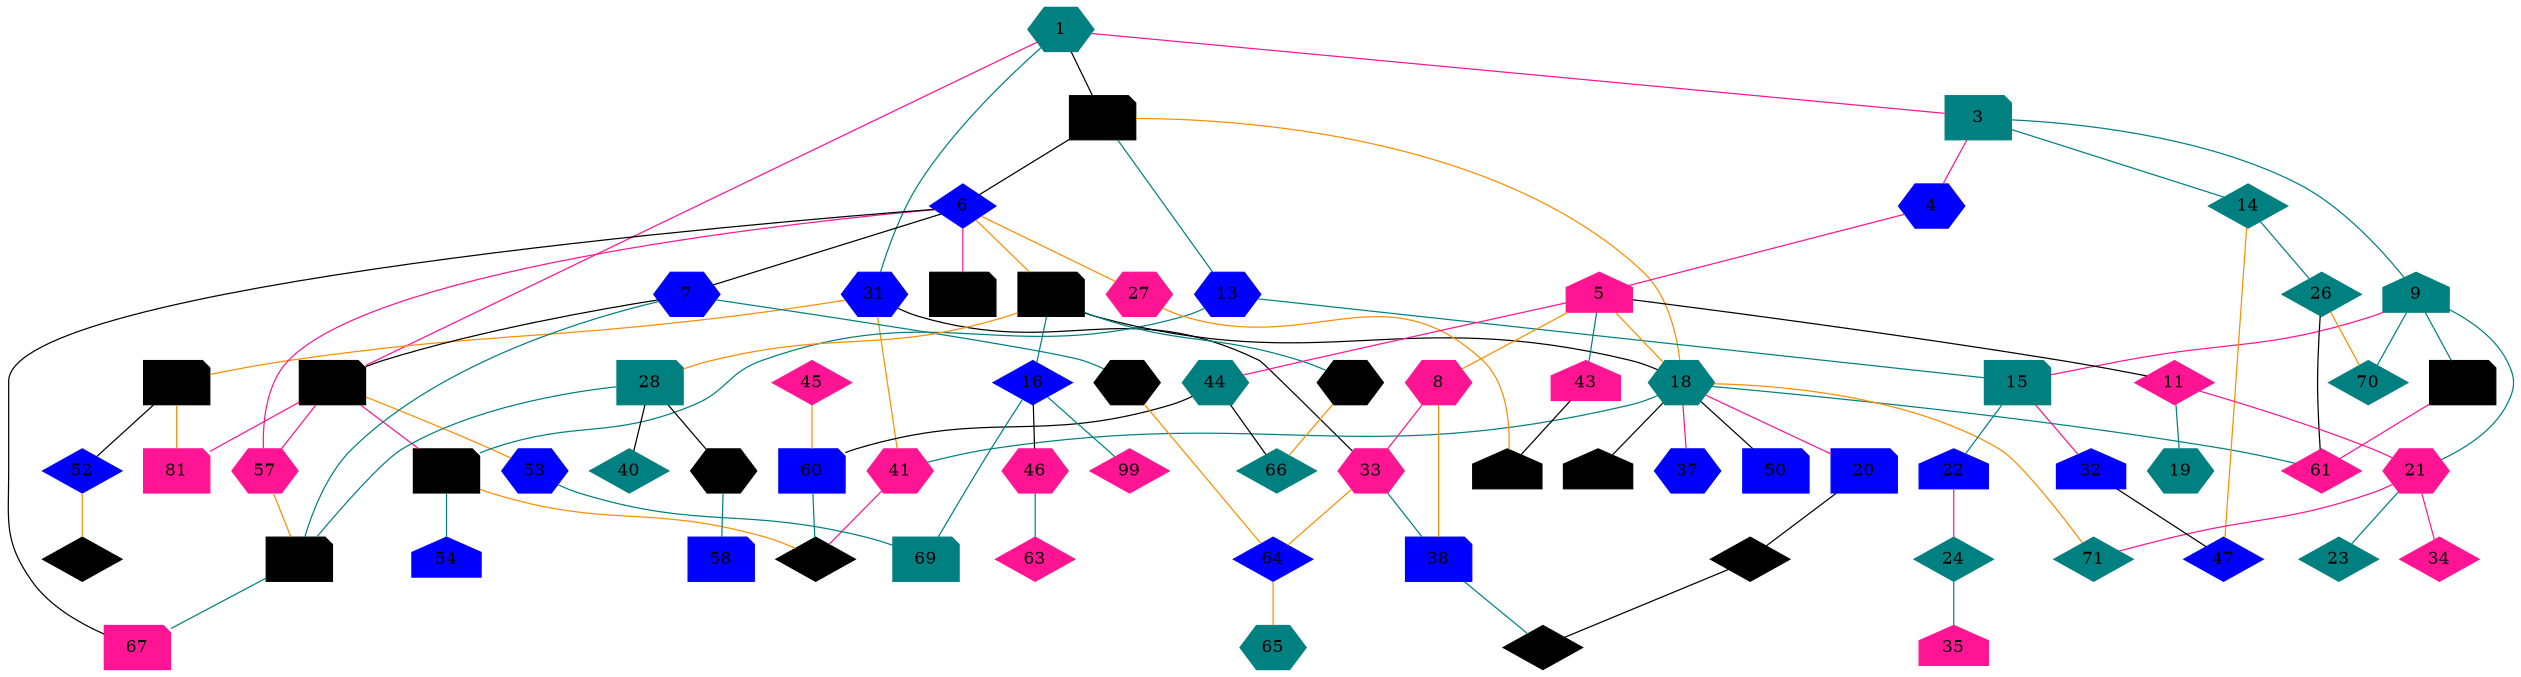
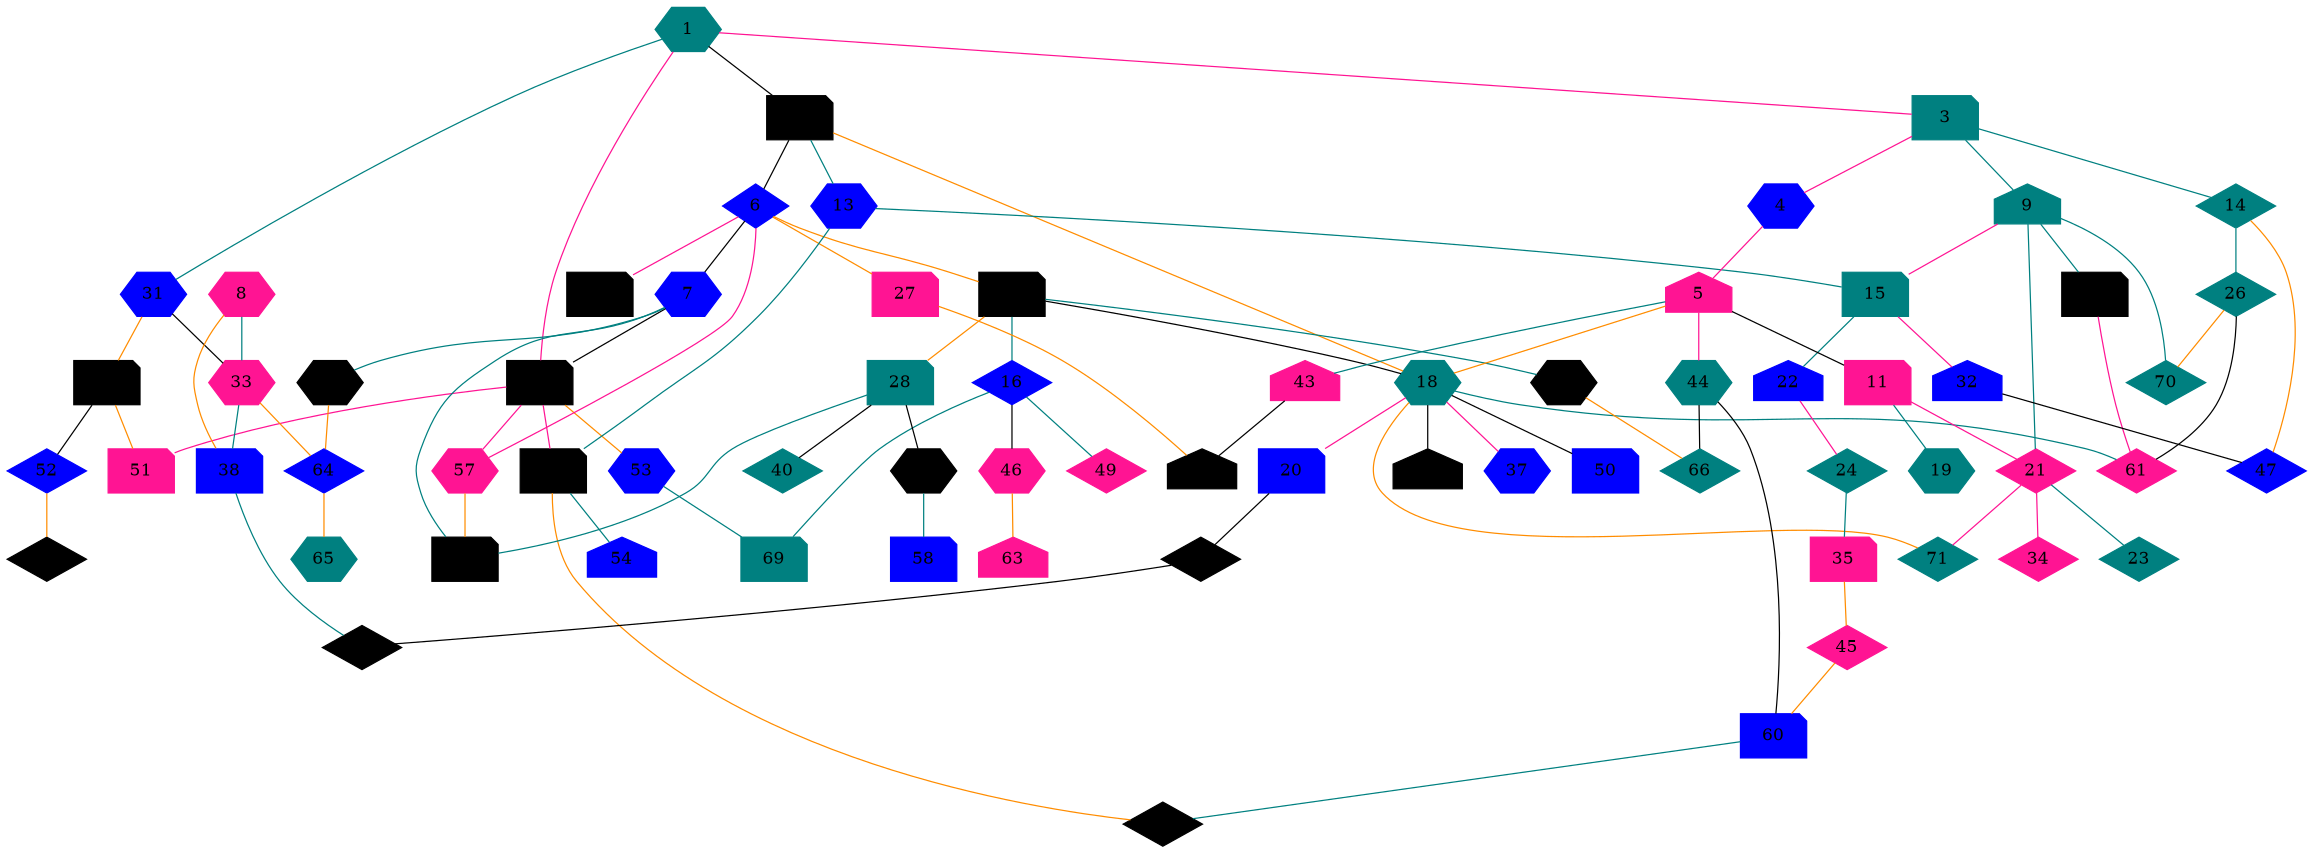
(1139, 294) -> (905, 294)
(1499, 349) -> none
(2175, 383) -> (1878, 383)
(1405, 427) -> (242, 339)
(177, 471) -> (141, 471)
(900, 471) -> none
(1130, 471) -> (1106, 471)
(2416, 471) -> (2036, 471)
(1035, 515) -> (1013, 515)
(1035, 559) -> (1013, 559)
none -> (1845, 604)
(137, 648) -> none
(1954, 648) -> (1844, 559)
